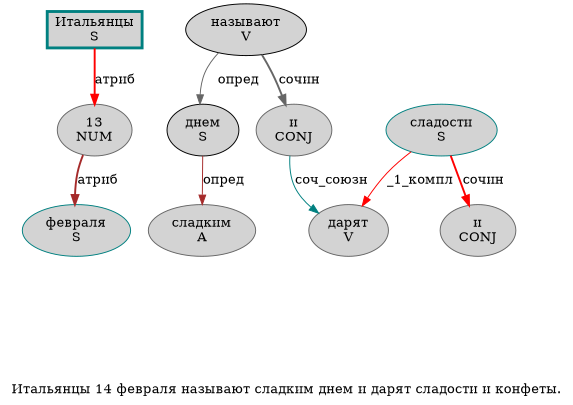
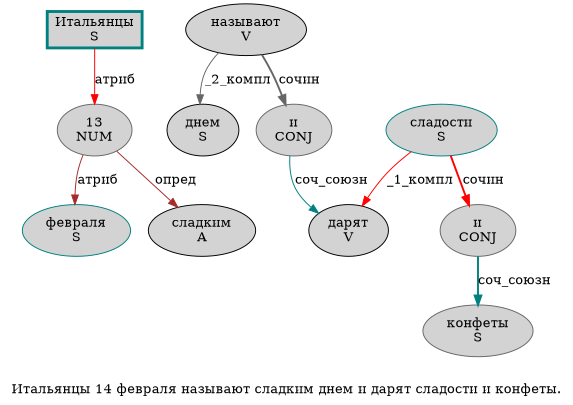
(95, 71) -> (95, 71)
(238, 80) -> (238, 80)
(77, 175) -> (77, 175)
(203, 175) -> (144, 176)
(202, 230) -> (202, 230)
(349, 230) -> (349, 230)
none -> (478, 331)
